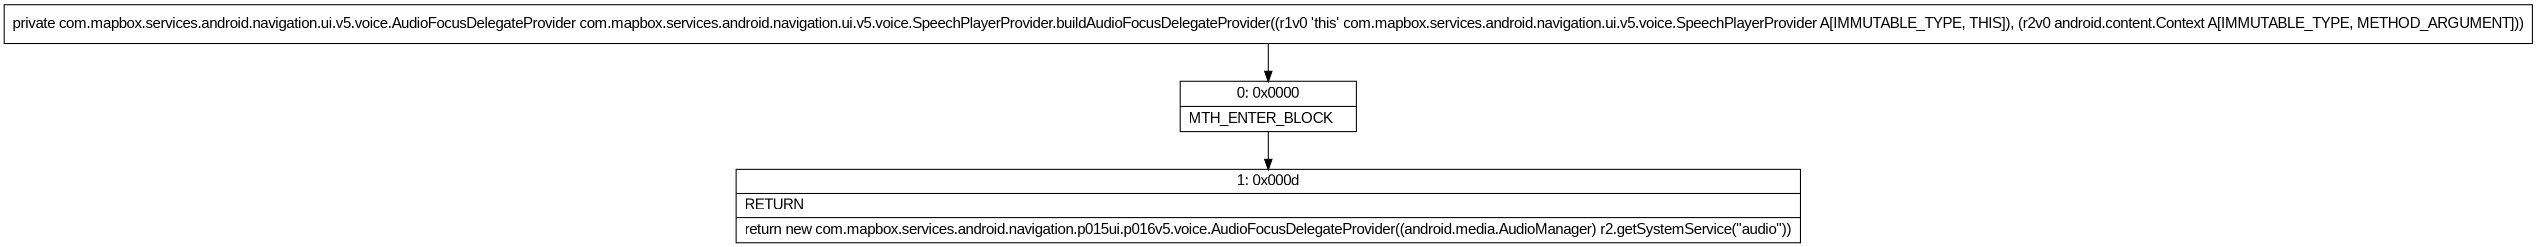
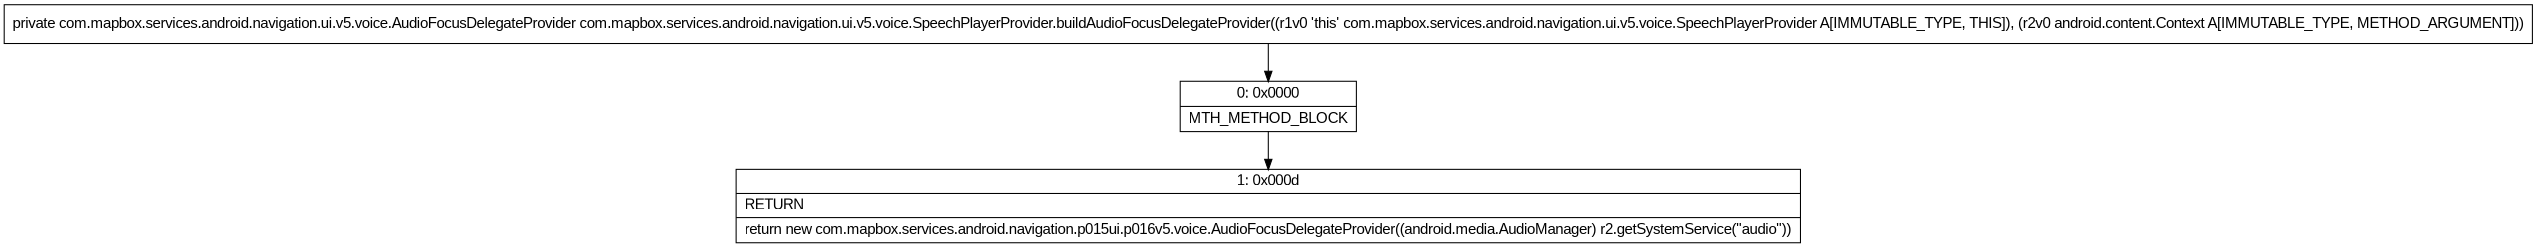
(1261, 118) -> (1268, 118)
